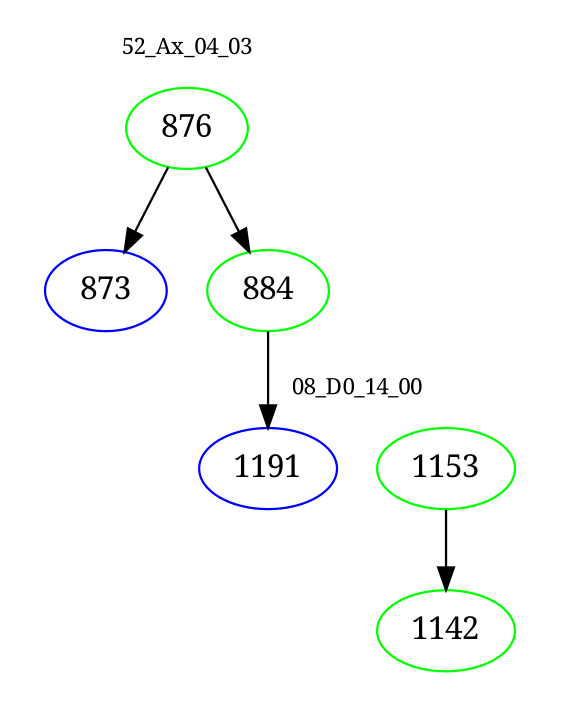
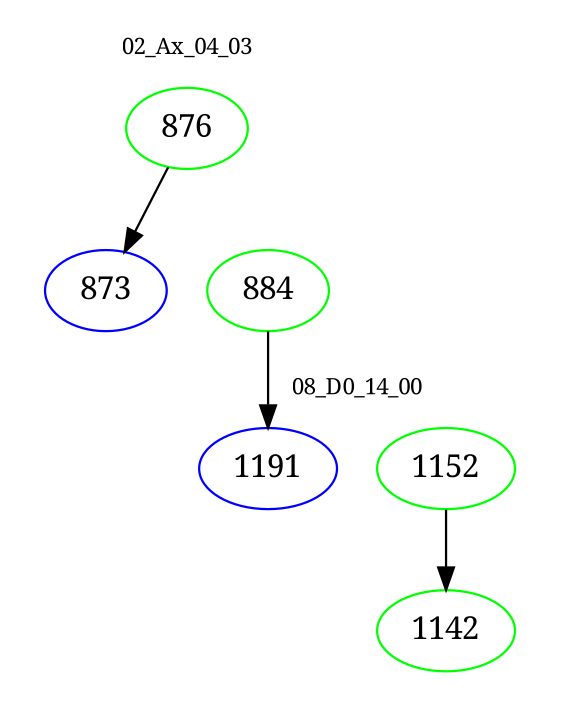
(187, 48) -> (187, 48)
(222, 199) -> none
(446, 469) -> (446, 469)
